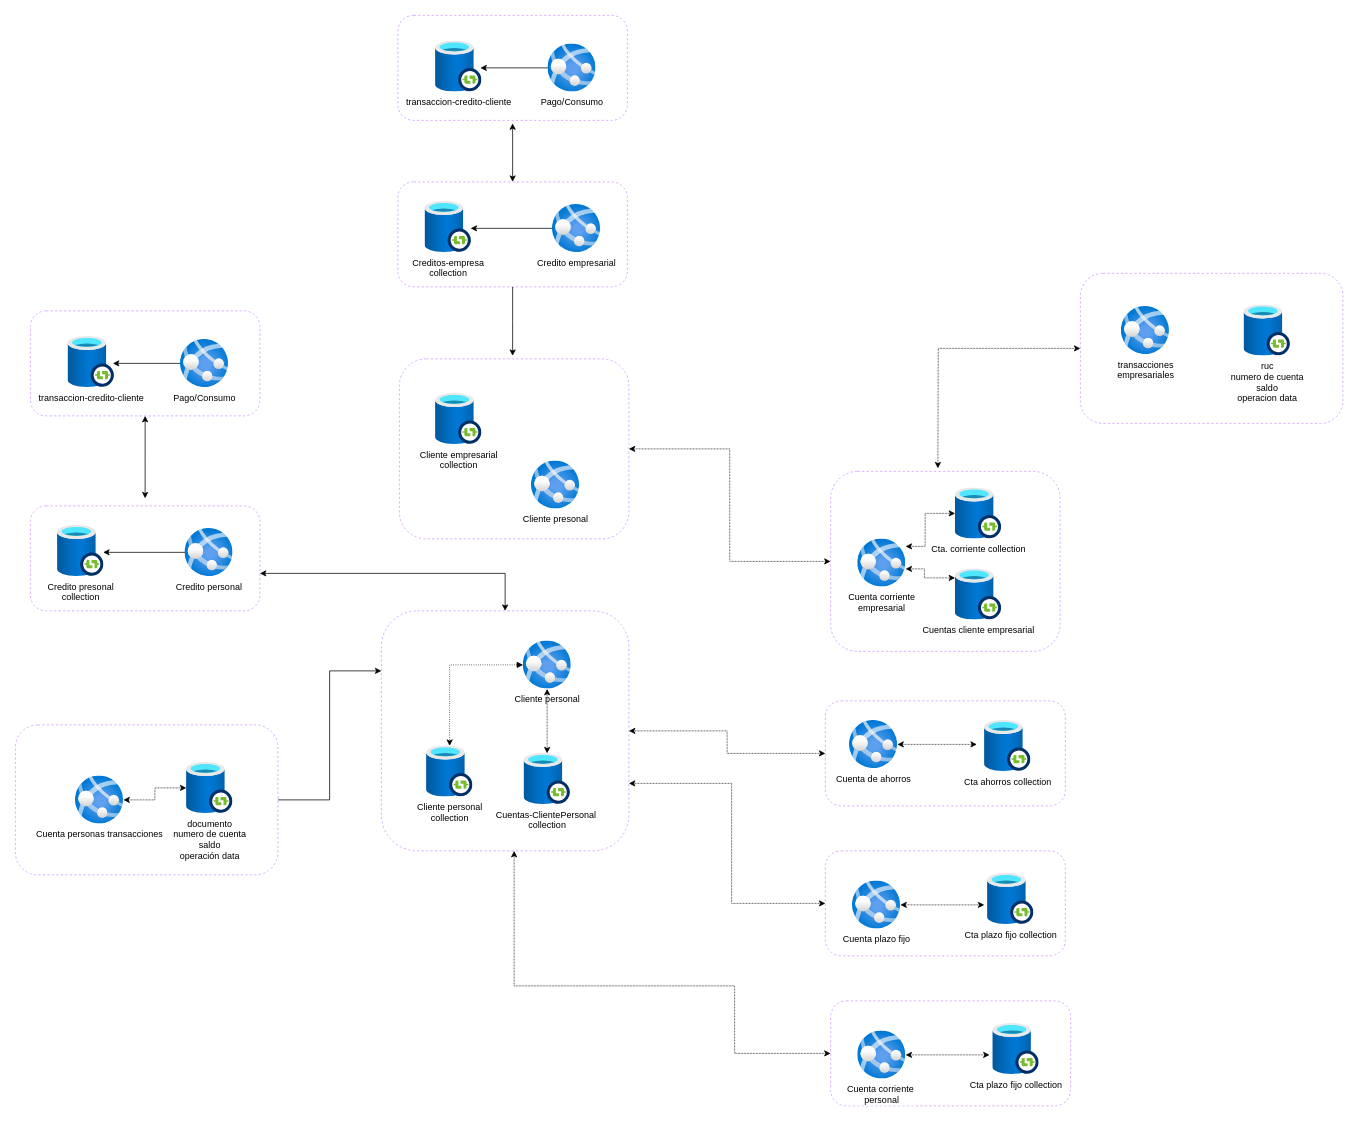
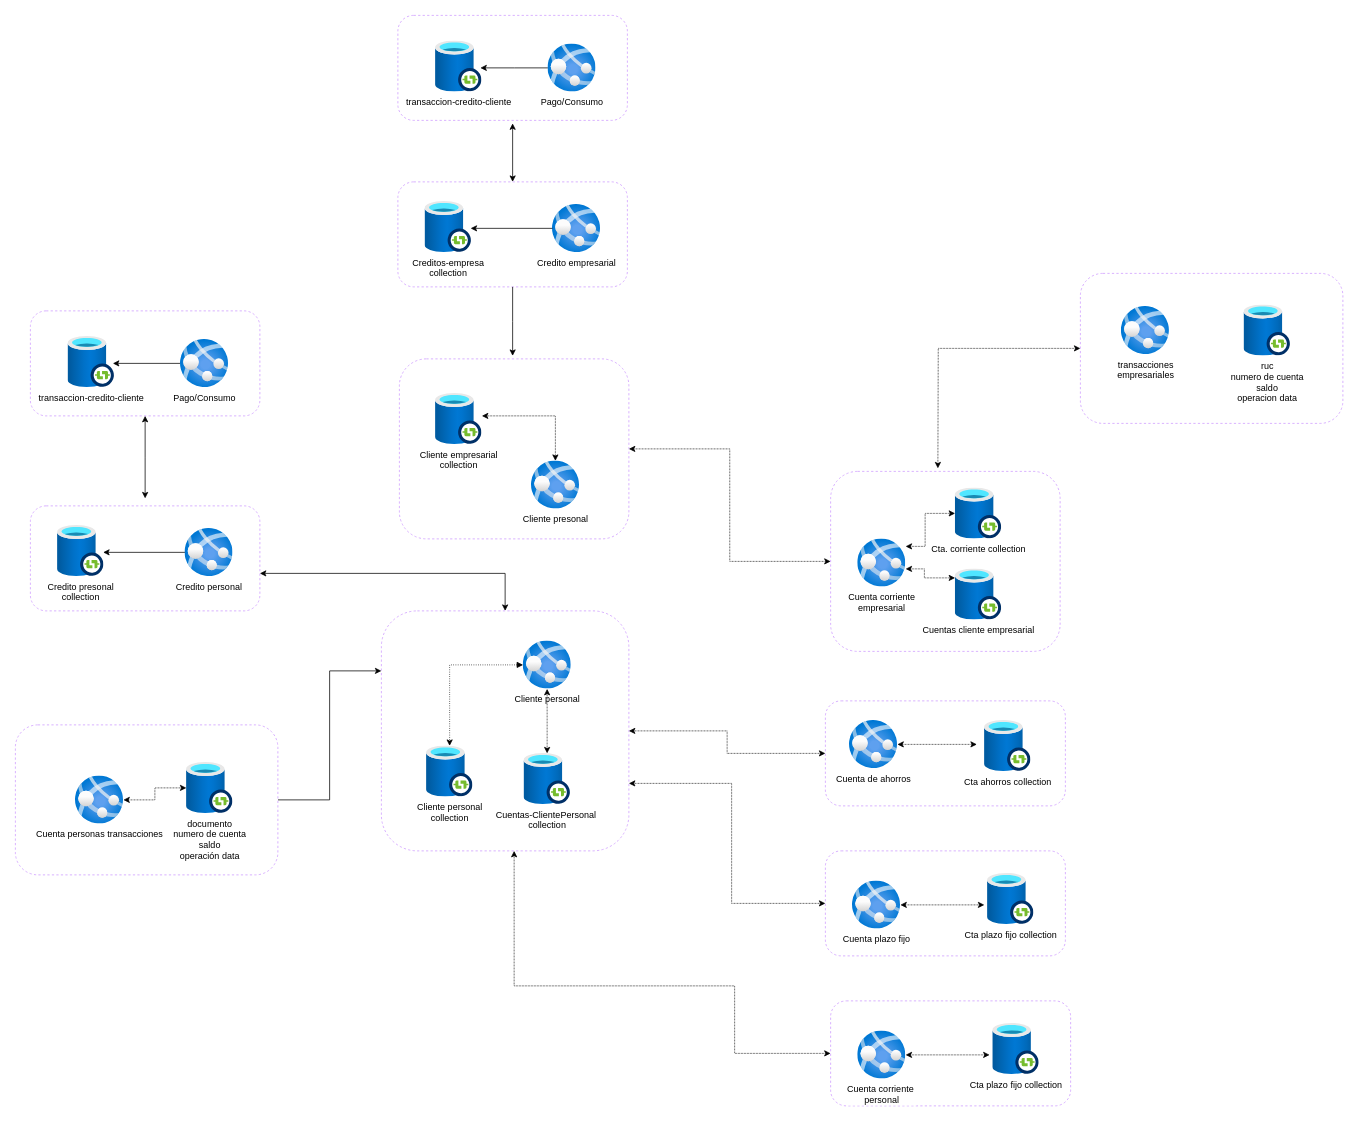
none -> (555, 455)
